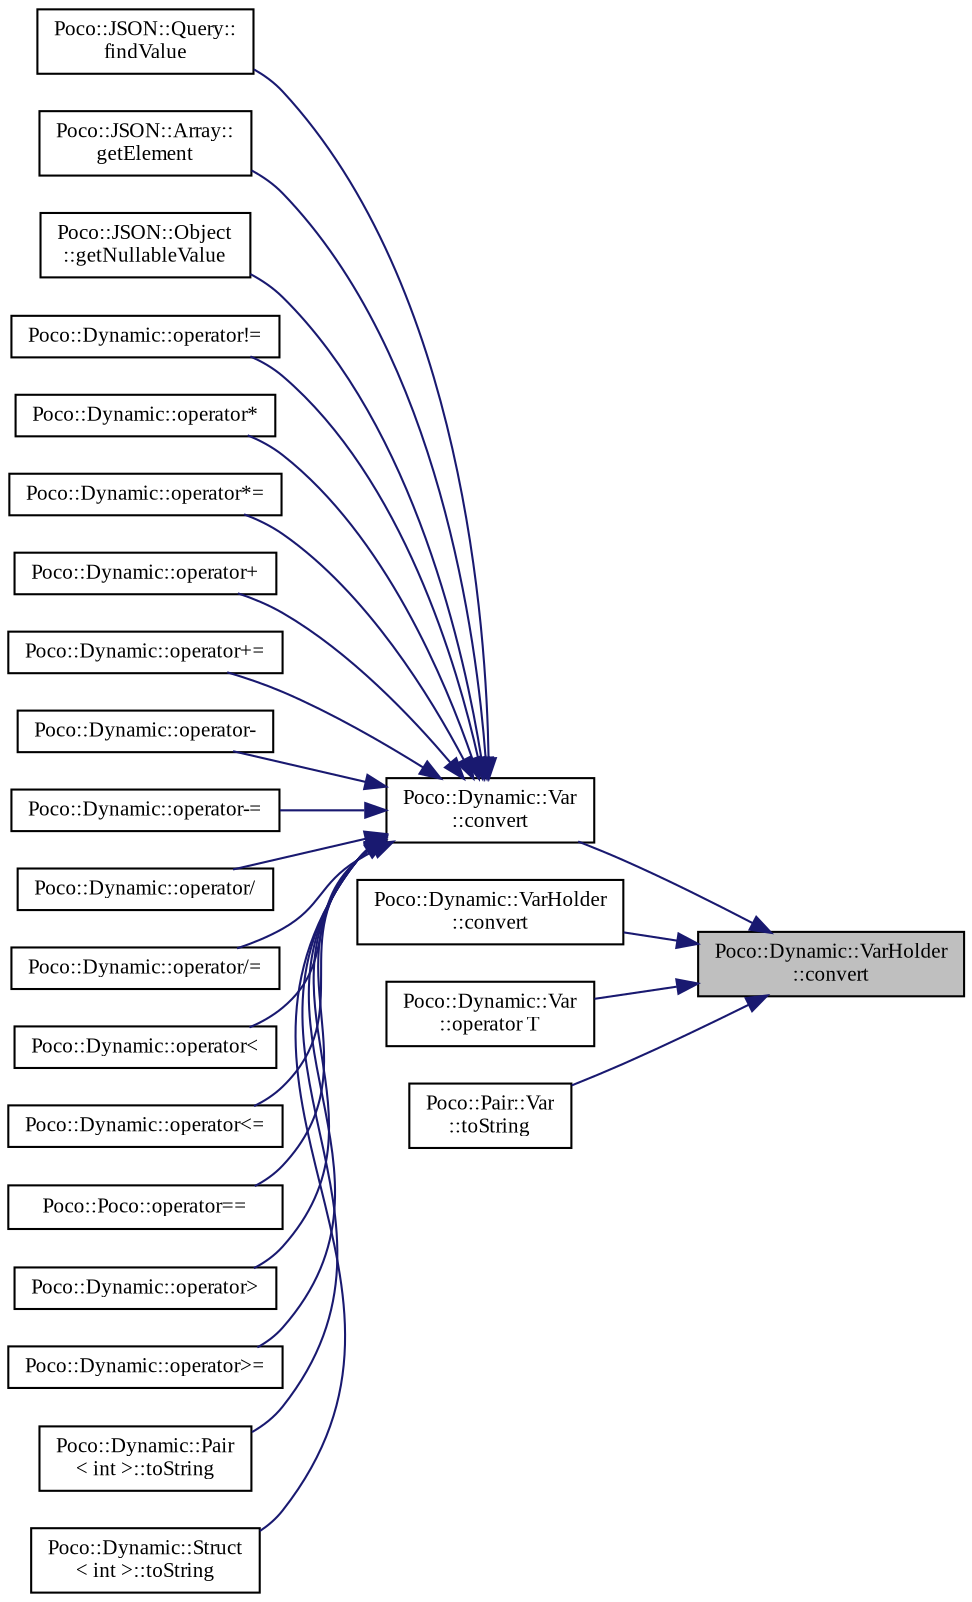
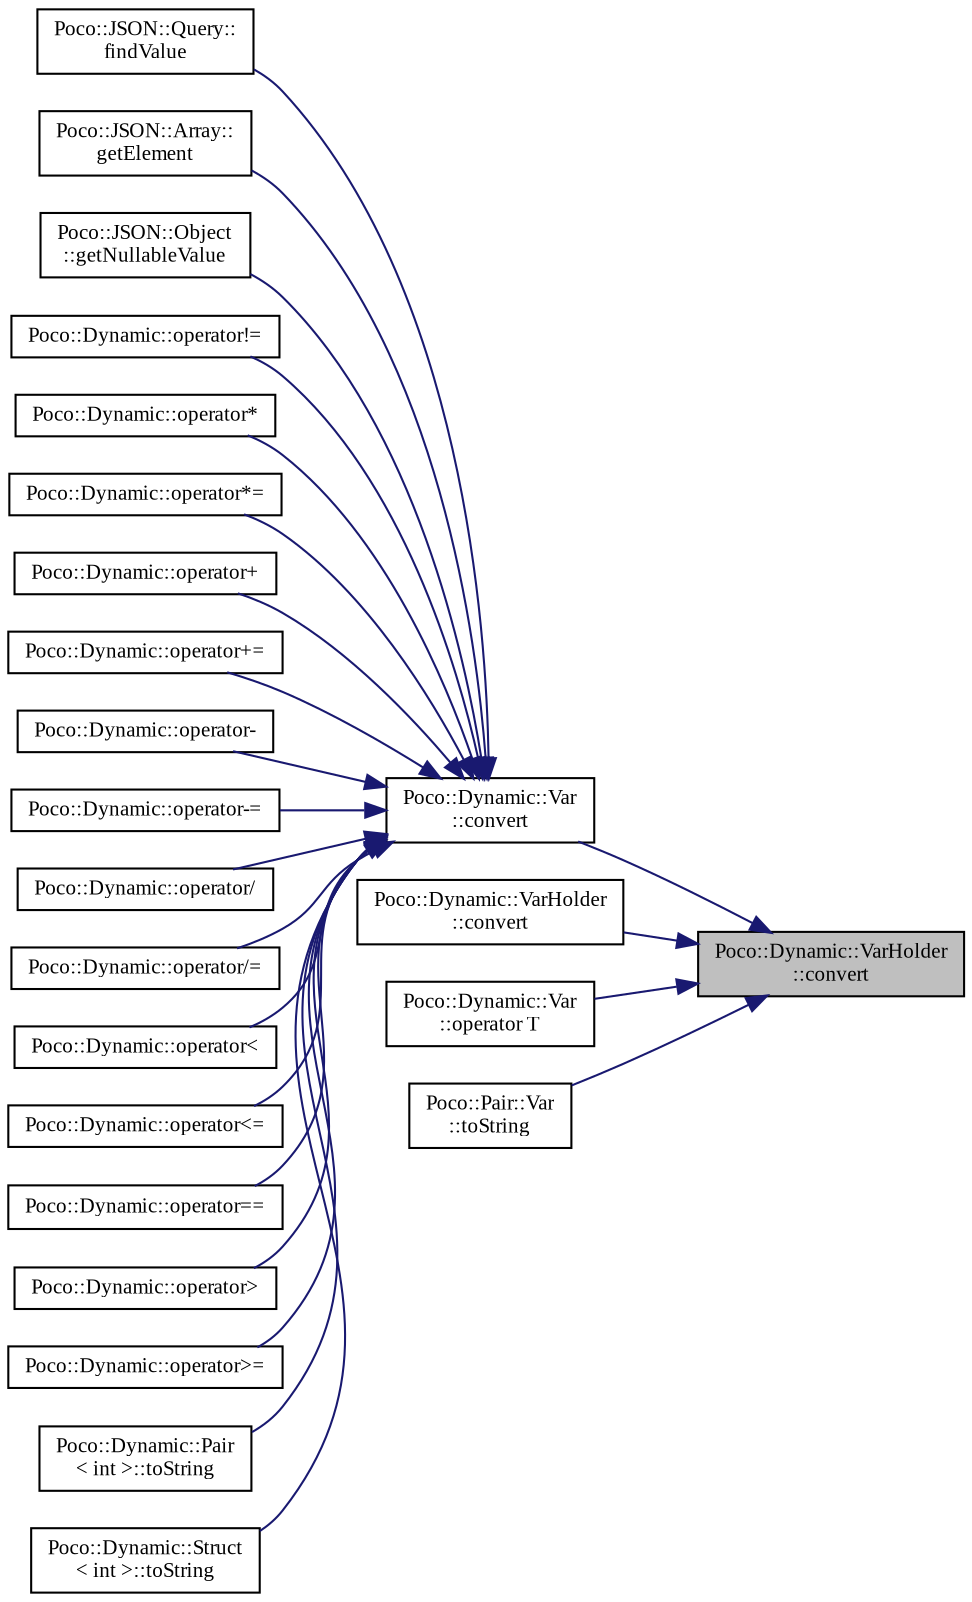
(145, 1207) -> (145, 1207)
